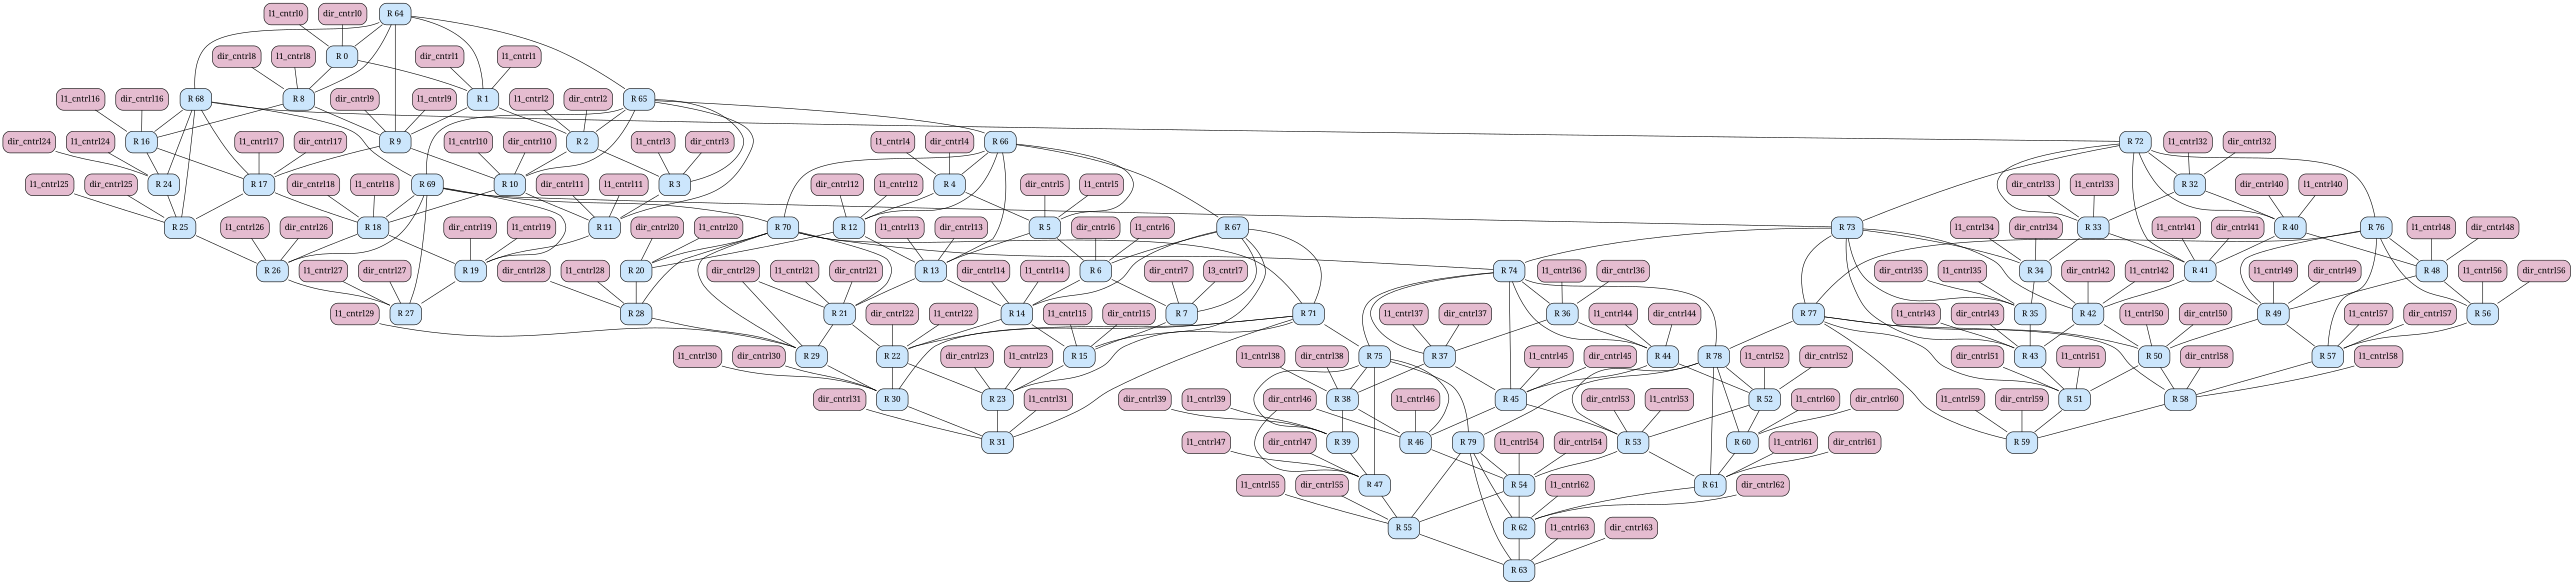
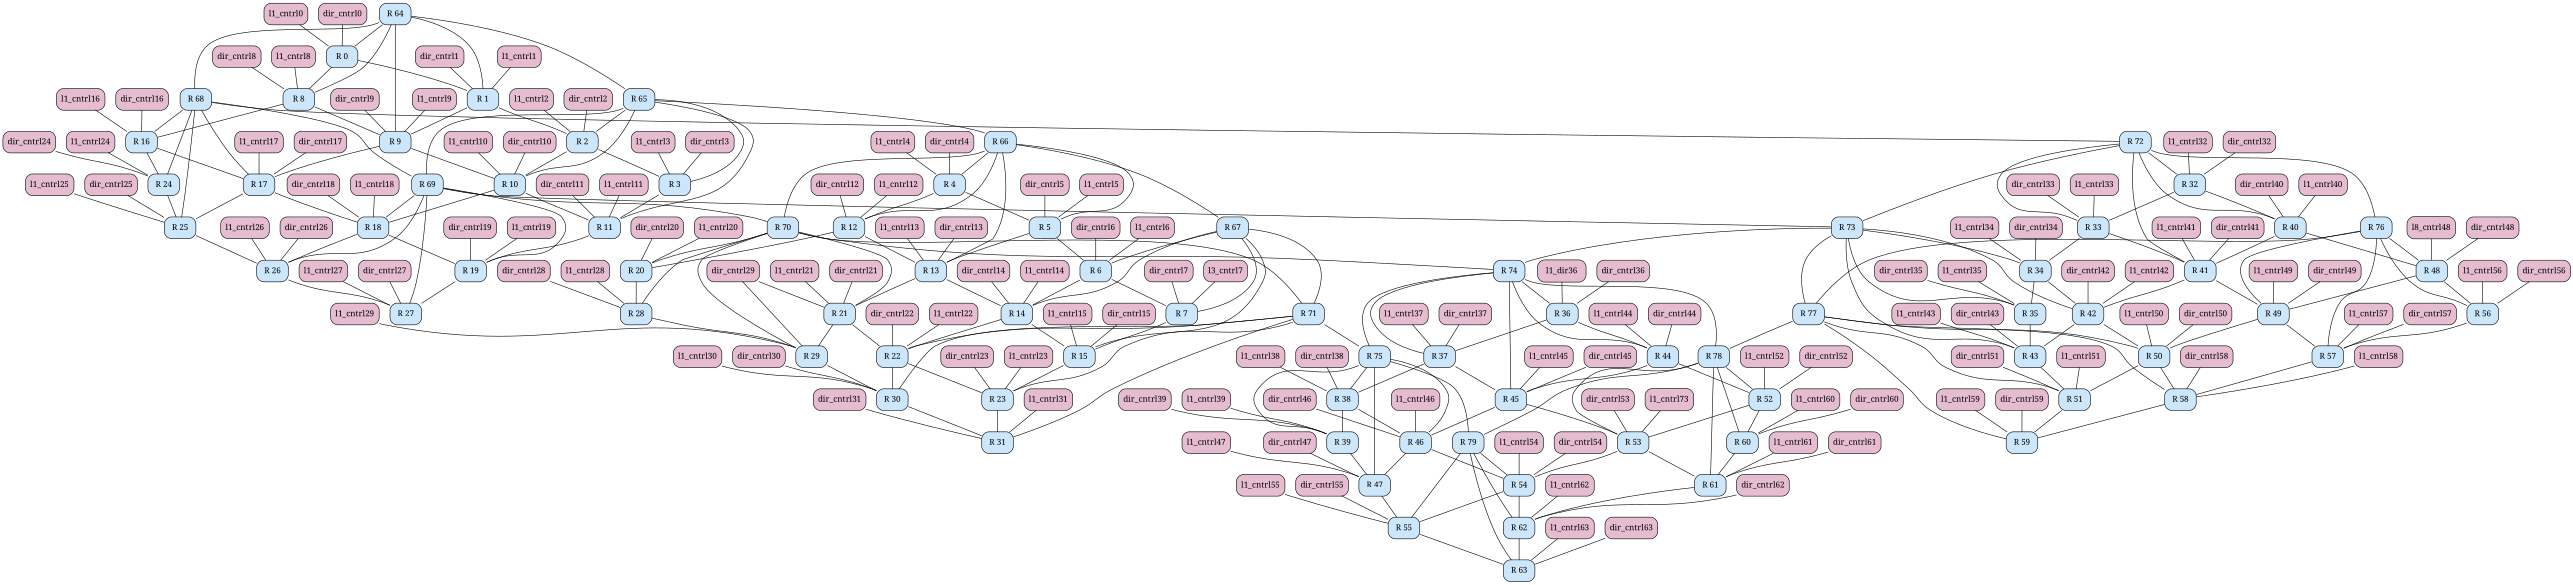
(2431, 228) -> (2431, 228)
(1562, 271) -> (1562, 271)
(1669, 400) -> (1669, 400)
(1280, 469) -> (1395, 464)
